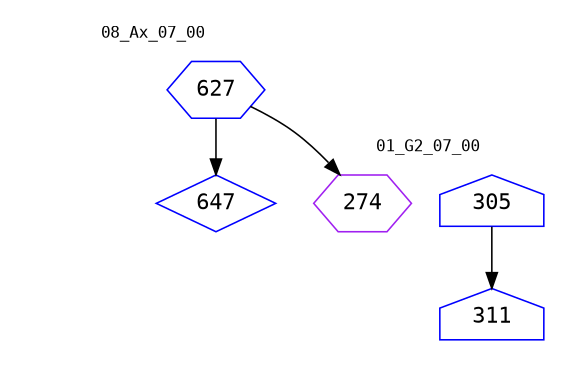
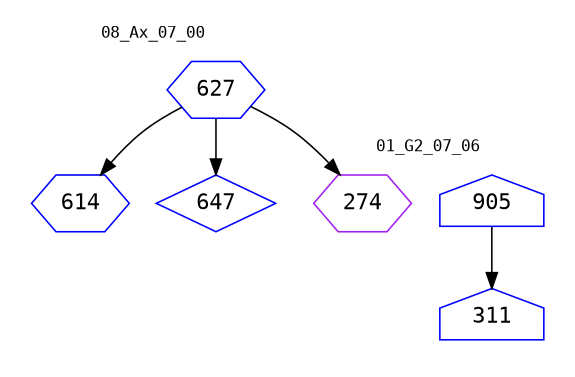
(429, 147) -> (429, 147)
none -> (80, 203)
(492, 203) -> (492, 203)
